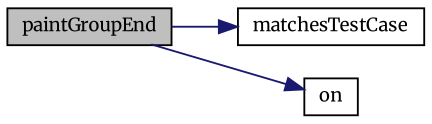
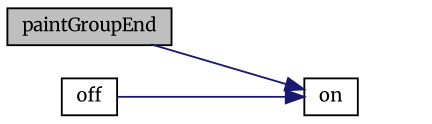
(331, 27) -> none
none -> (89, 97)
